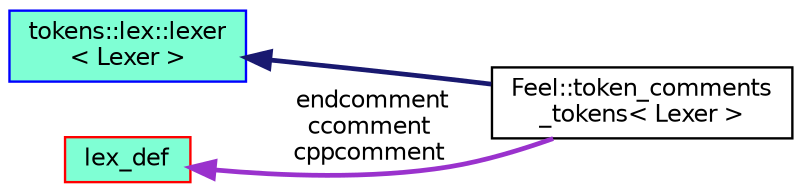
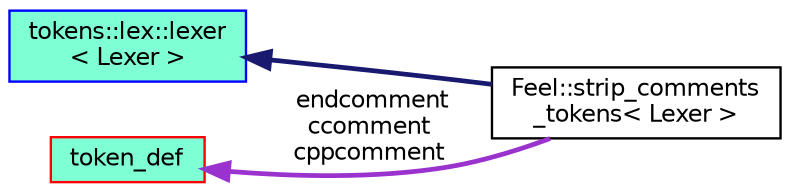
(642, 103) -> (636, 103)
(128, 160) -> (128, 160)
